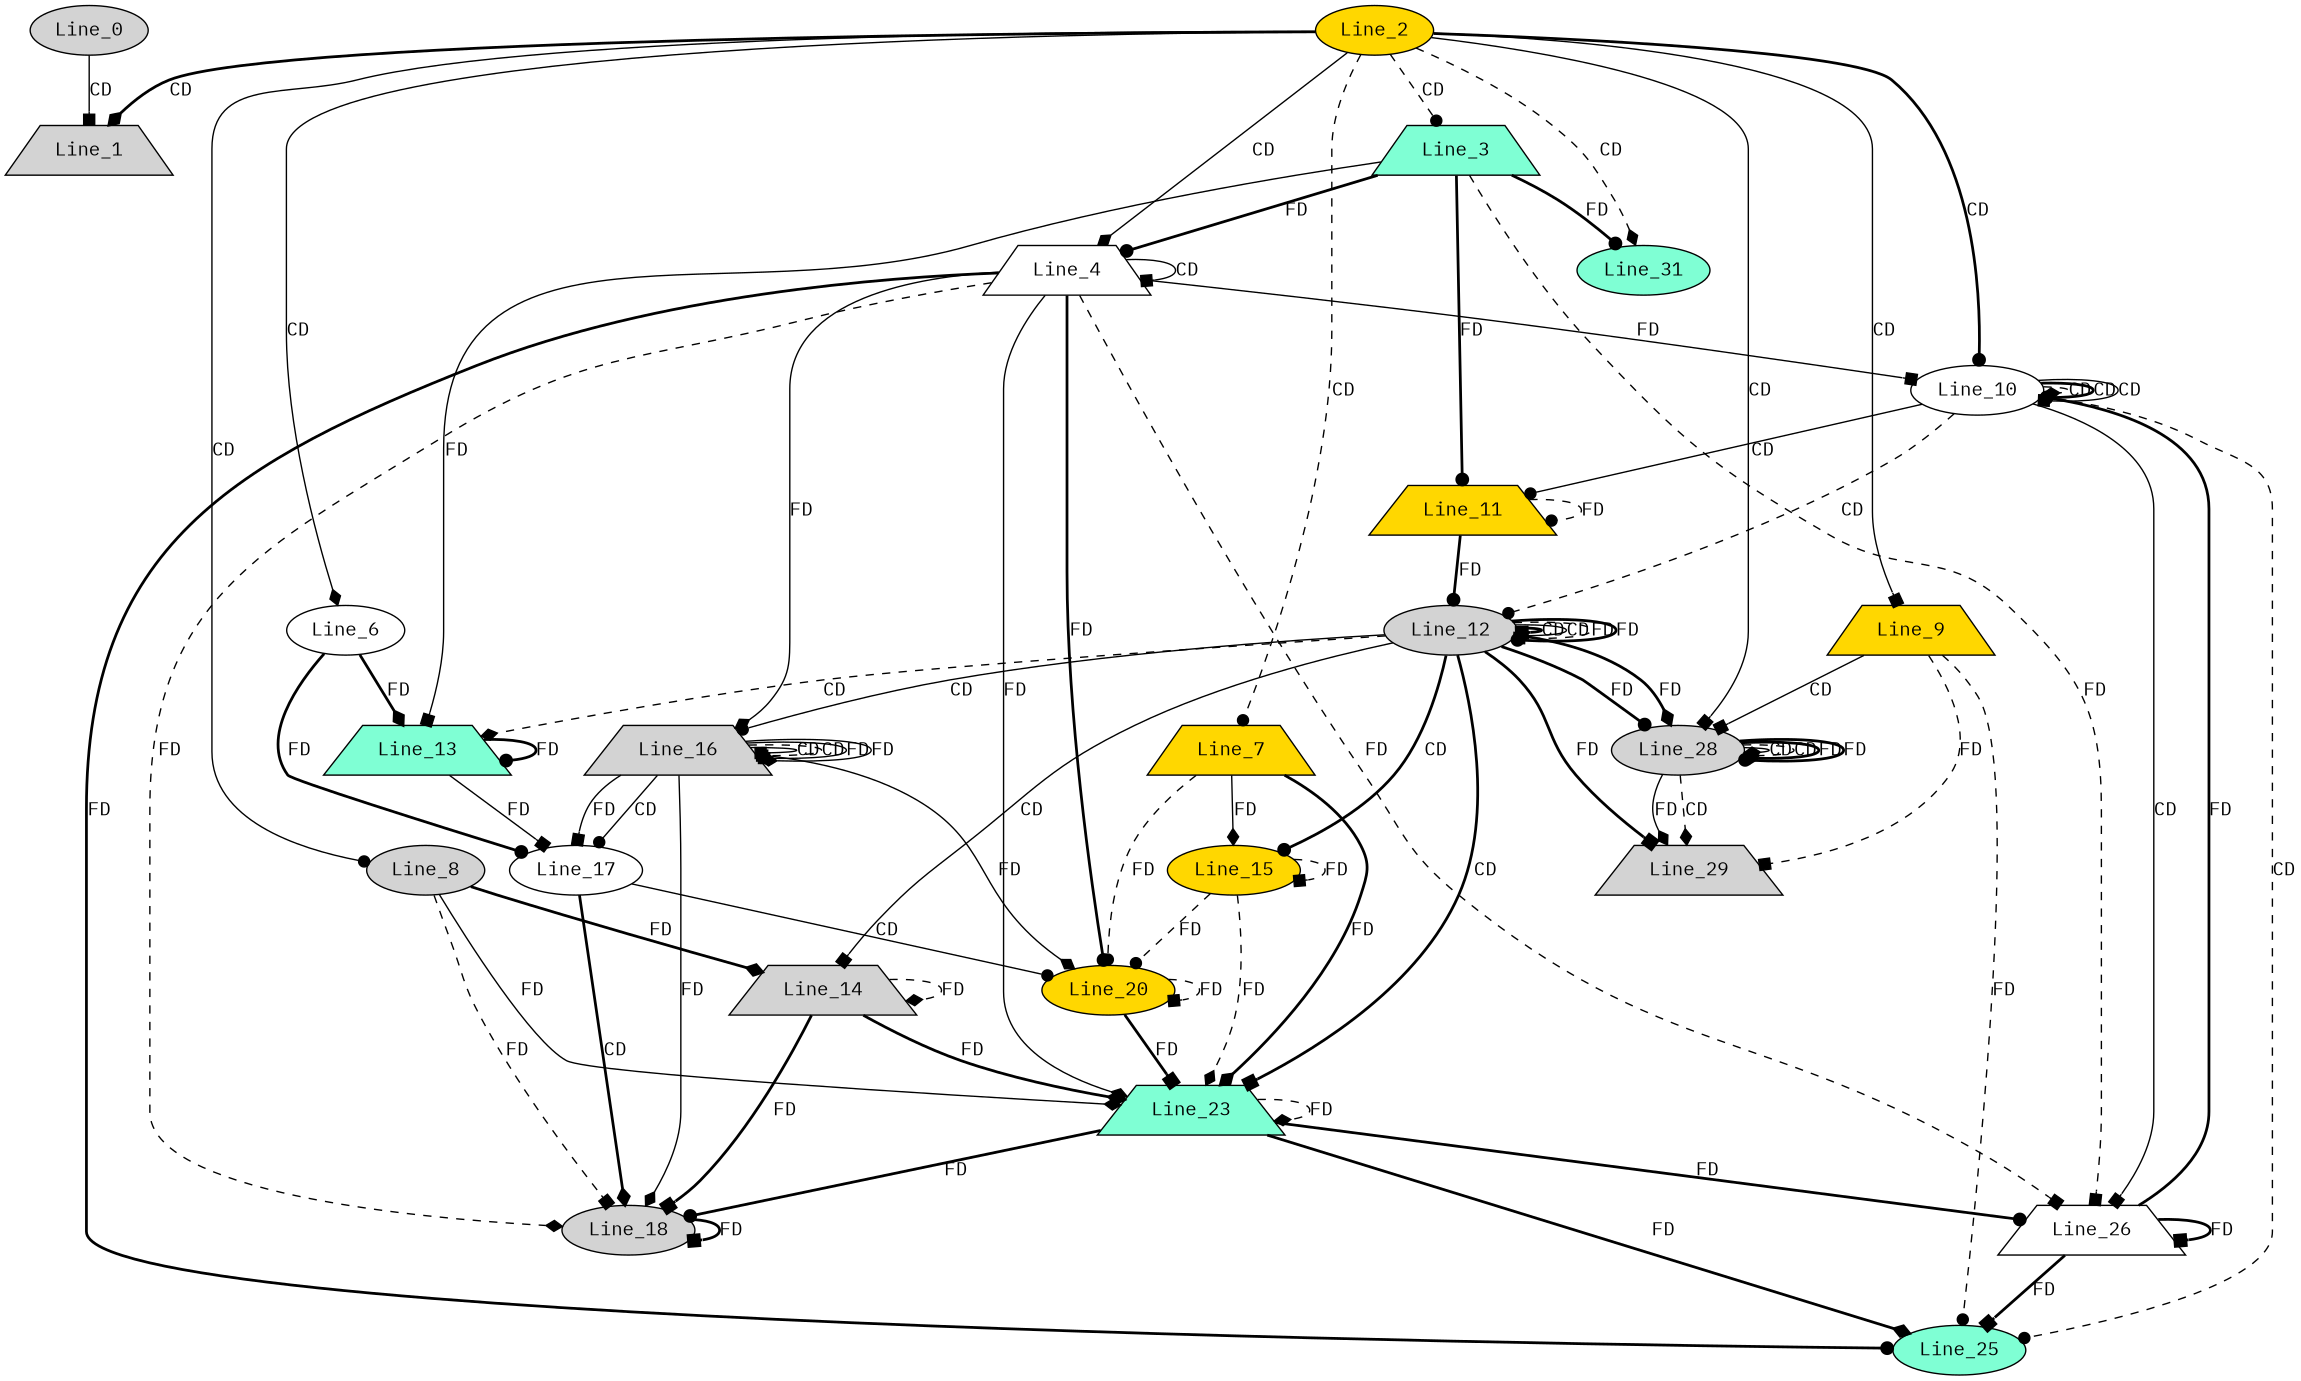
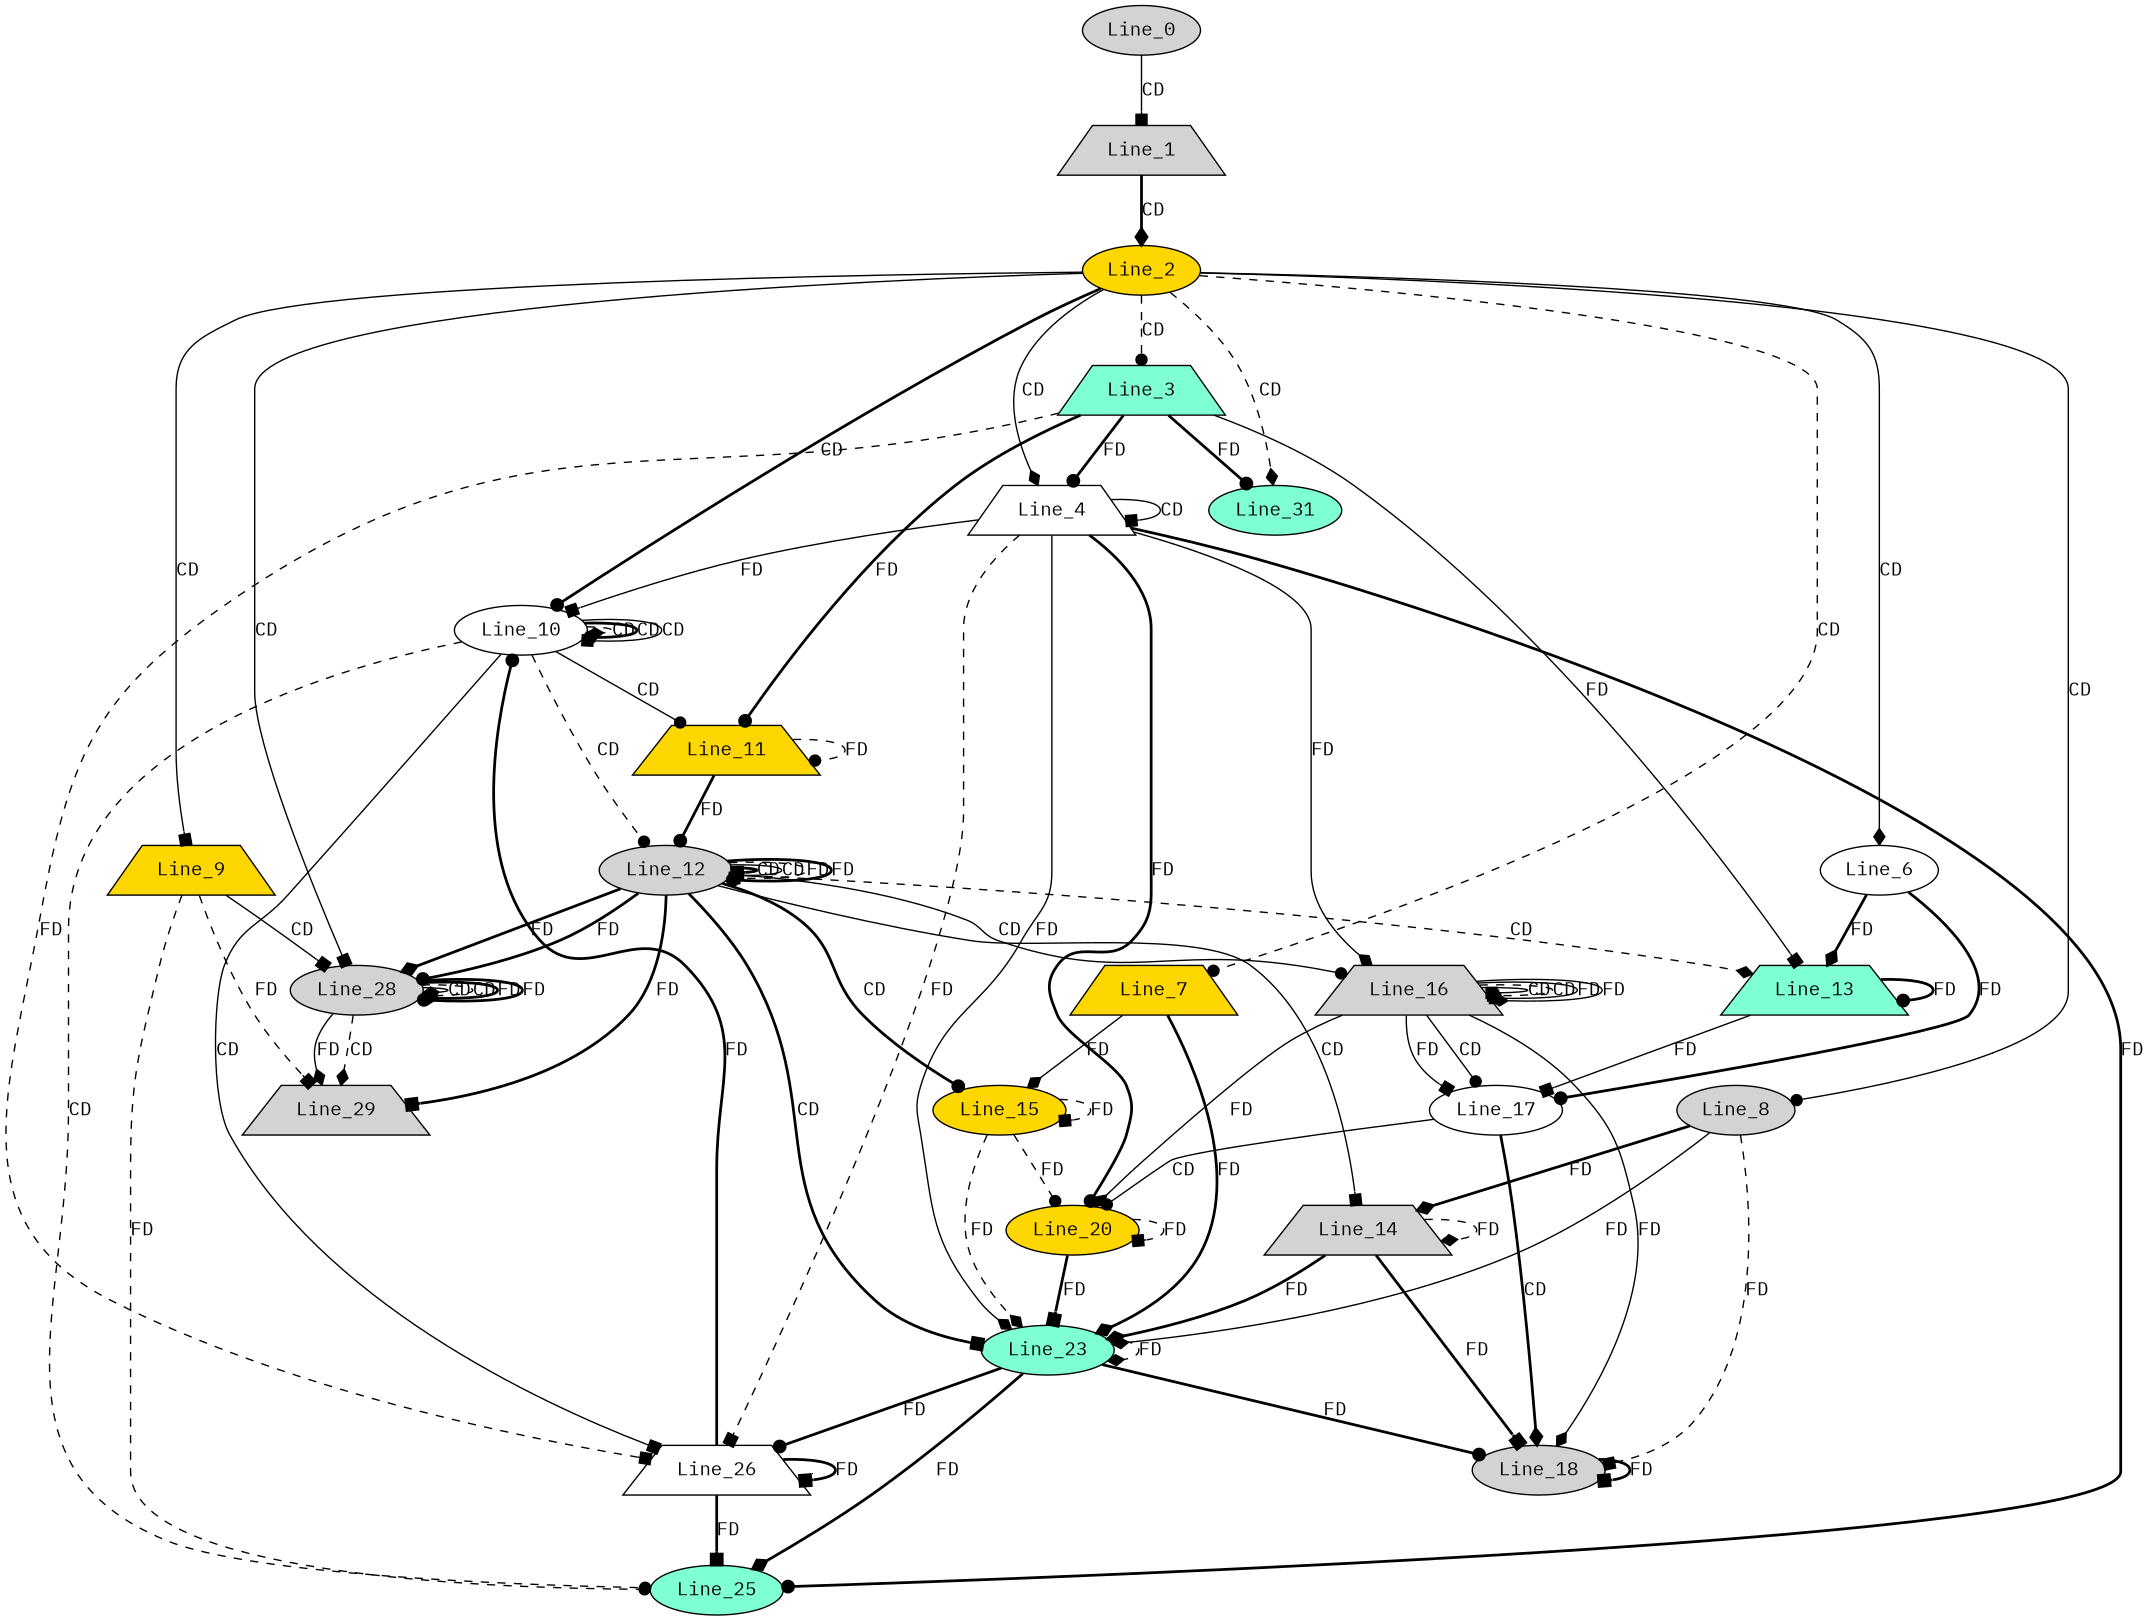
(531, 46) -> (1141, 202)
(188, 642) -> none
(1128, 853) -> none
(1191, 1110) -> (1048, 1350)
